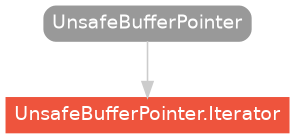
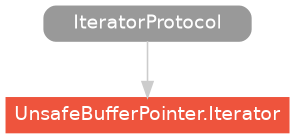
(148, 24) -> (148, 24)
